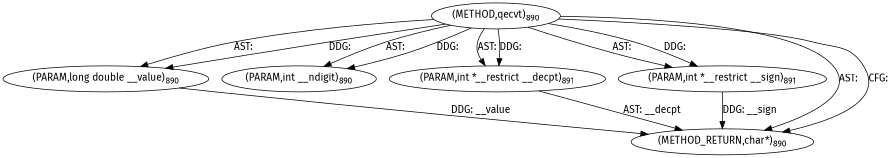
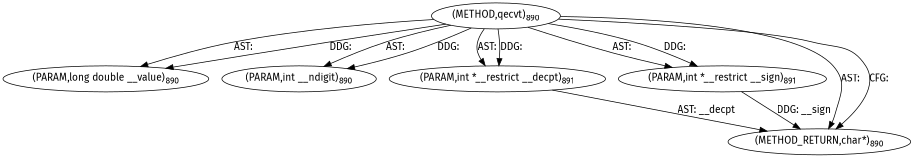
(410, 112) -> none
